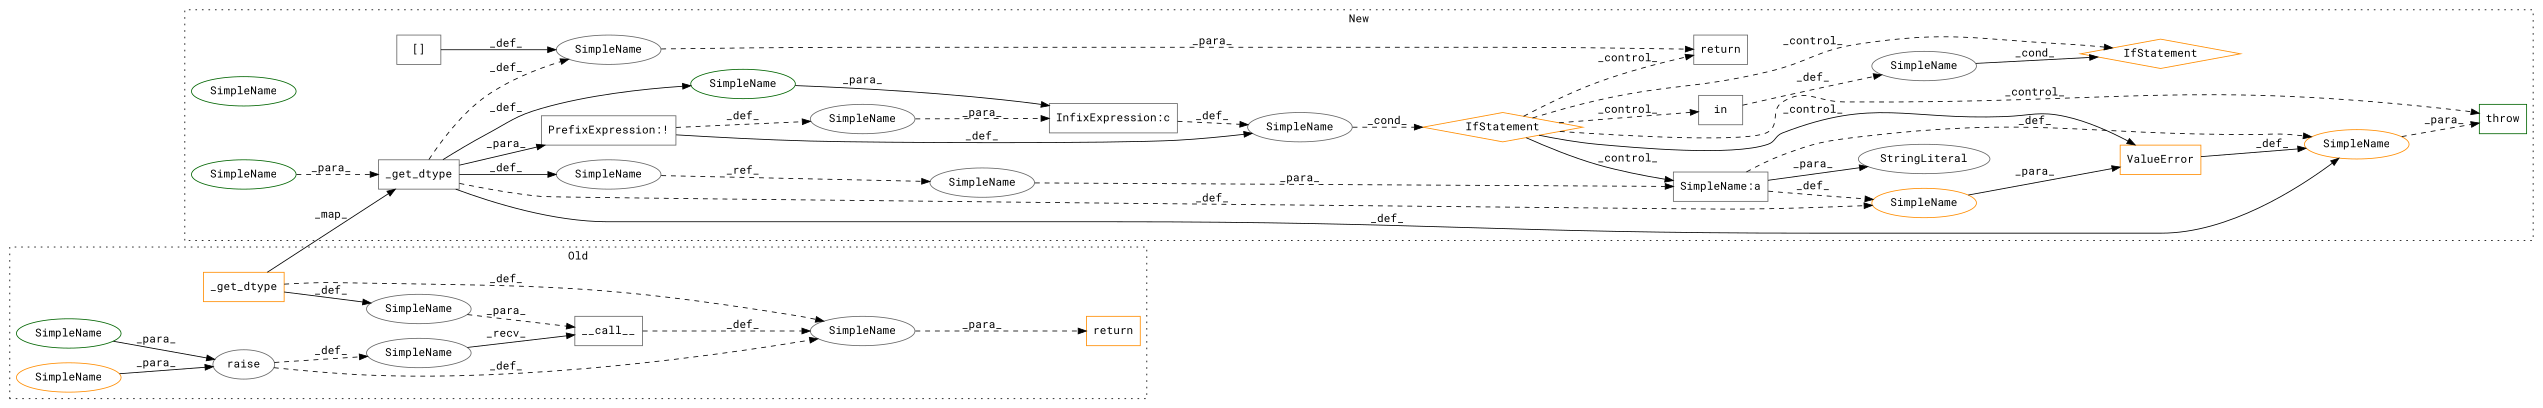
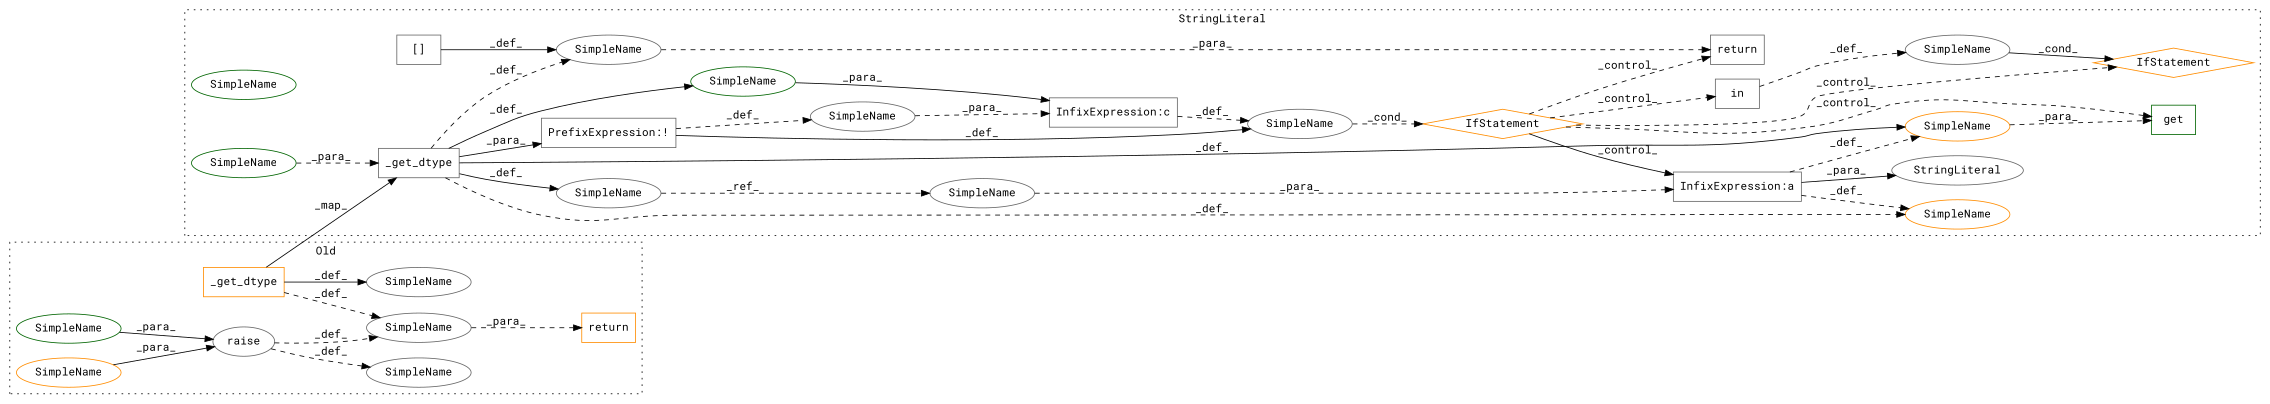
(1359, 19) -> (1223, 19)
(2503, 119) -> (2174, 120)
(2161, 160) -> none
(1721, 187) -> (1737, 187)
(609, 331) -> none
